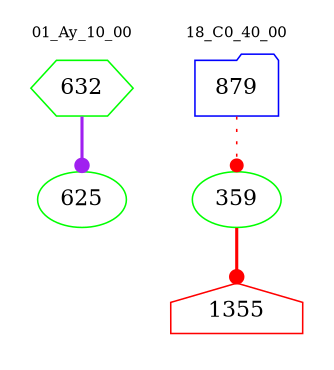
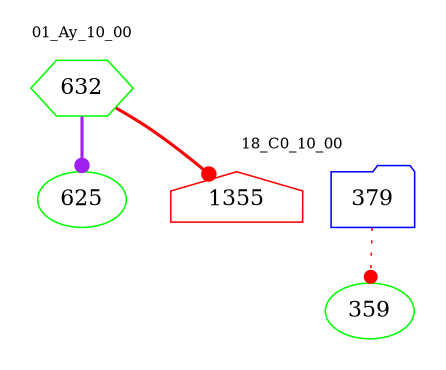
(237, 33) -> (292, 145)
(237, 88) -> (373, 200)
(237, 249) -> (168, 142)
